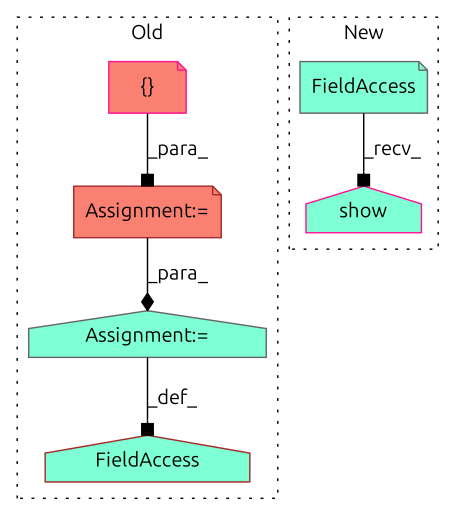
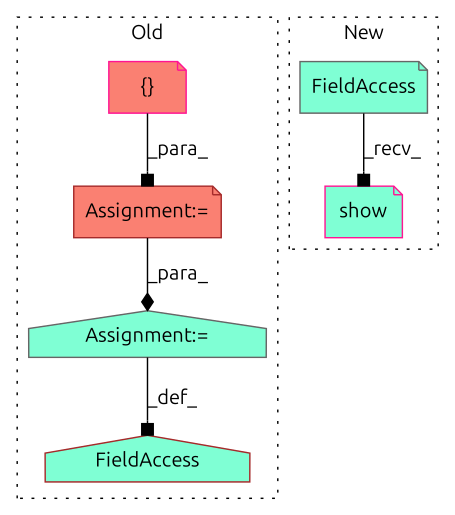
(364, 212) -> (364, 212)
